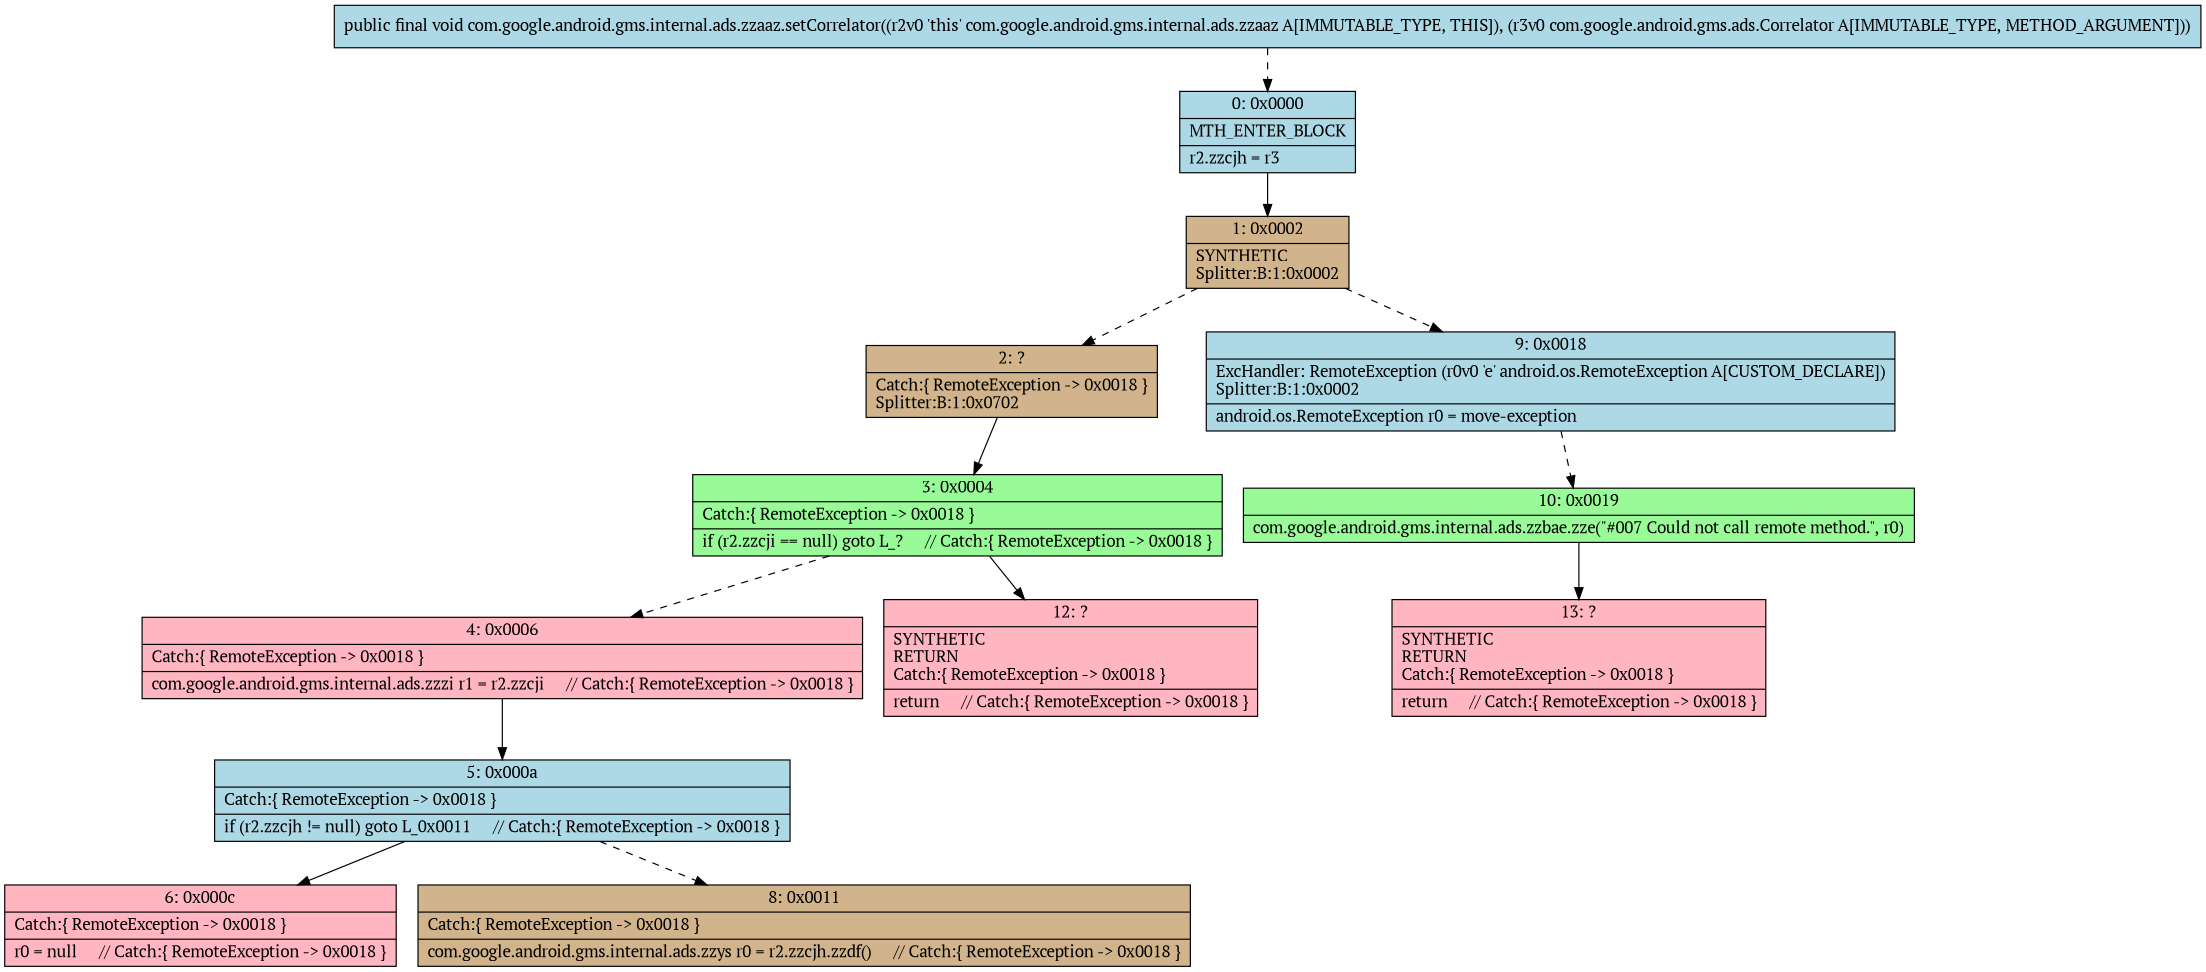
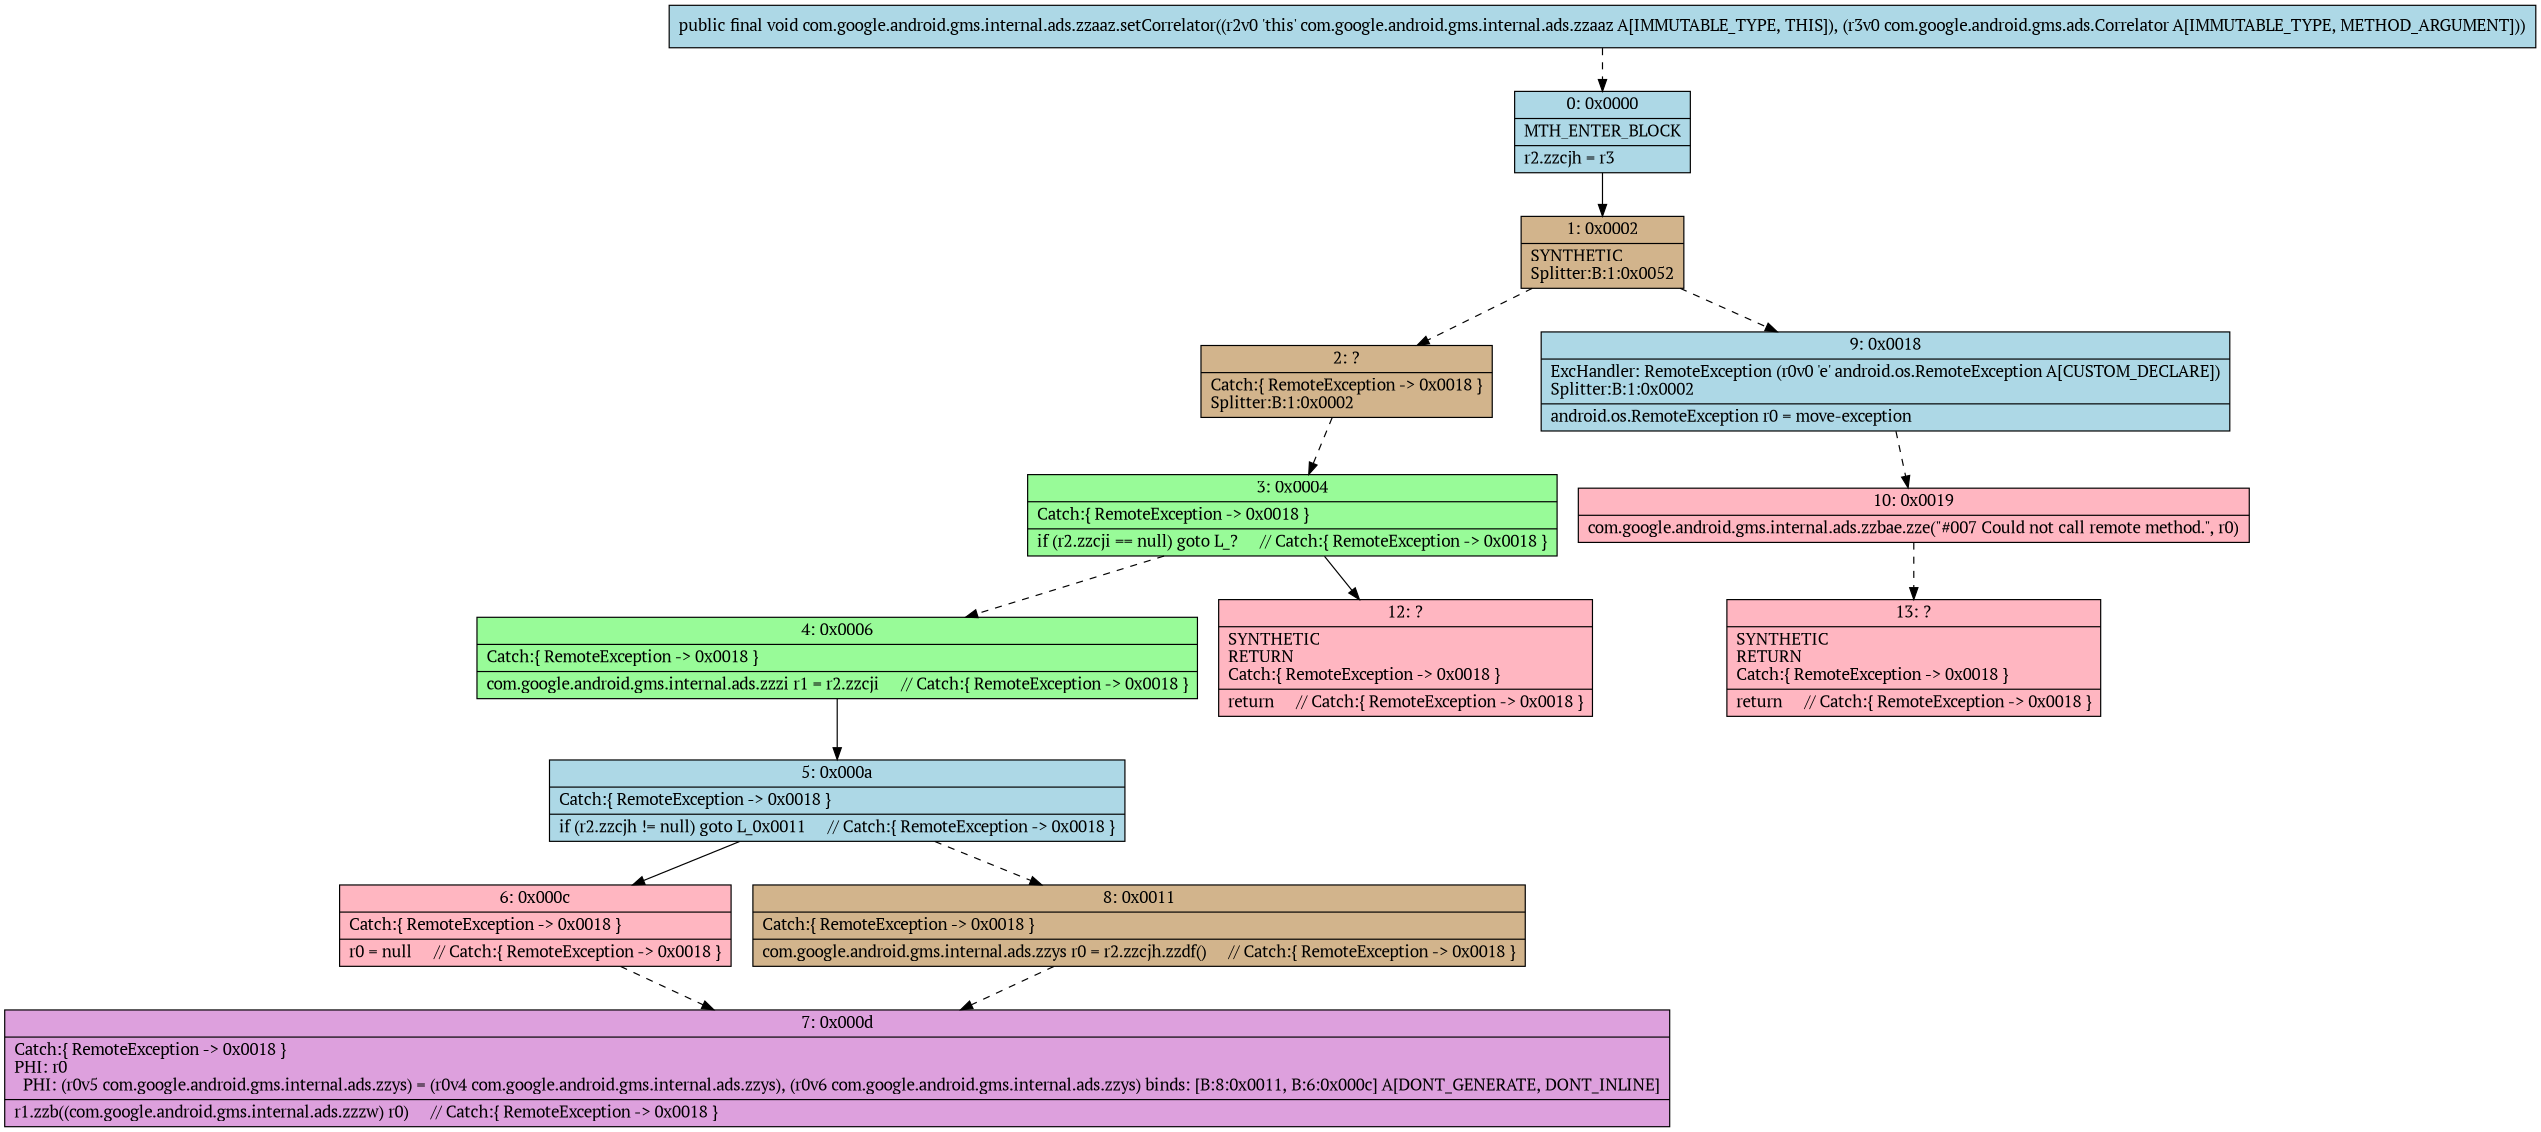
(1268, 274) -> (1602, 274)
(947, 403) -> (1282, 403)
(988, 441) -> (1323, 441)
(1579, 515) -> (1914, 515)
(1579, 565) -> (1914, 565)
(502, 658) -> (837, 658)
none -> (837, 1068)
